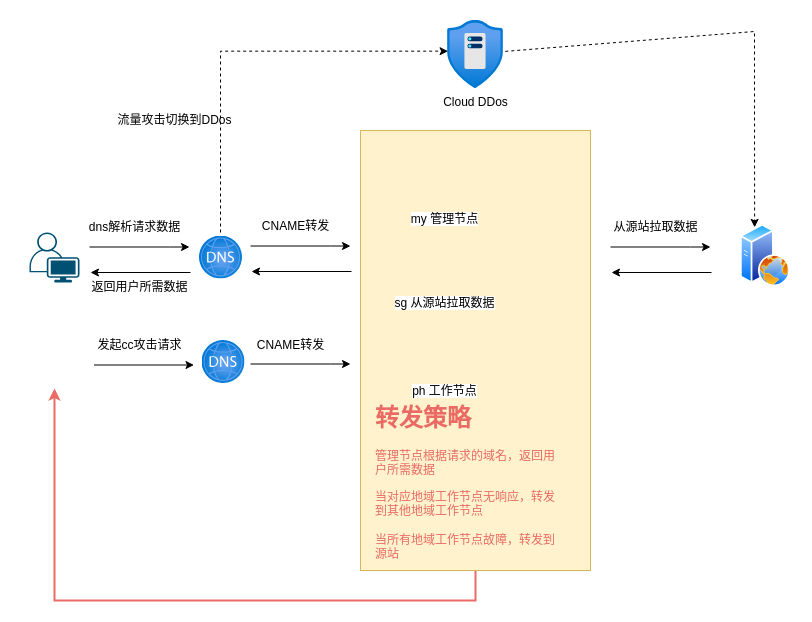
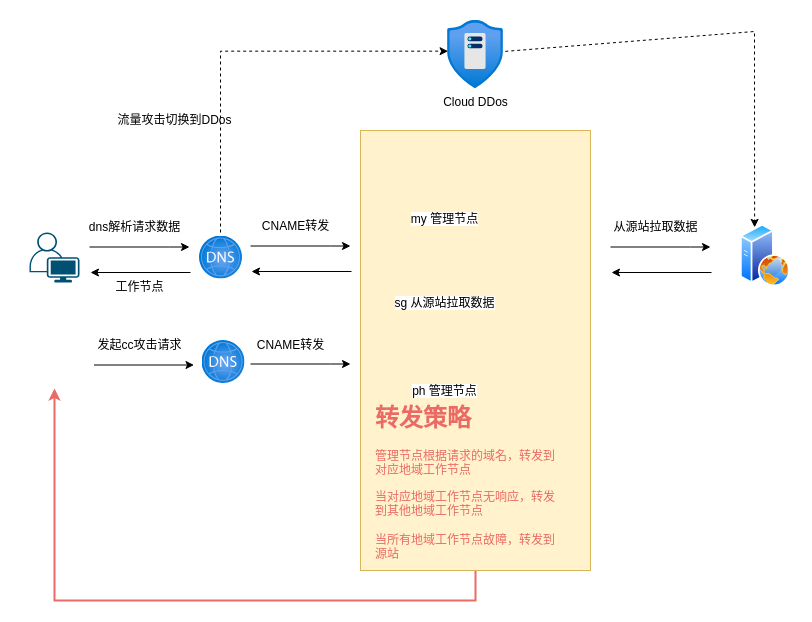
(140, 288) -> (140, 288)
(445, 392) -> (445, 392)
(467, 439) -> (467, 439)
